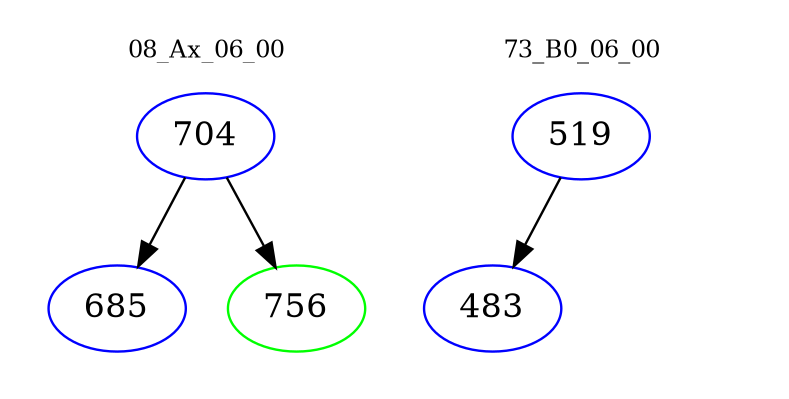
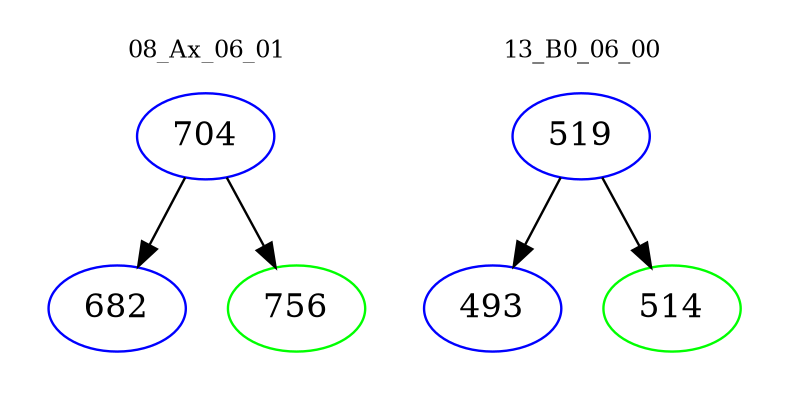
(207, 51) -> (207, 51)
(582, 51) -> (582, 51)
(117, 309) -> (117, 309)
(493, 309) -> (493, 309)
none -> (672, 309)
